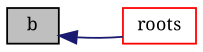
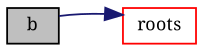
(100, 38) -> (82, 14)
